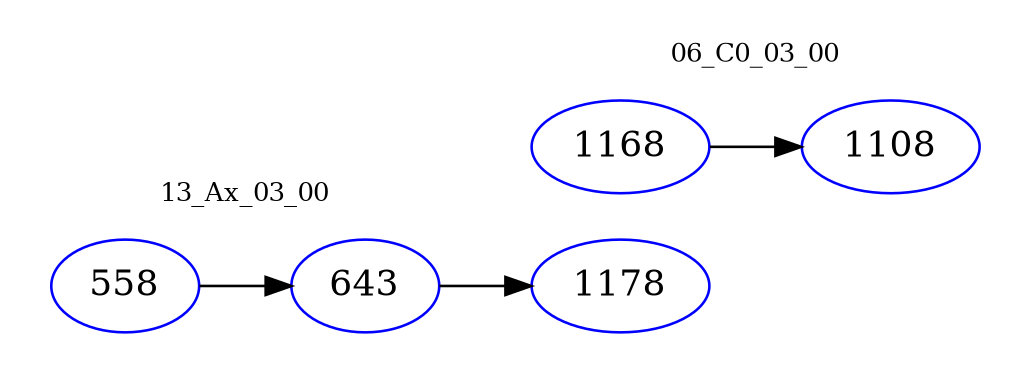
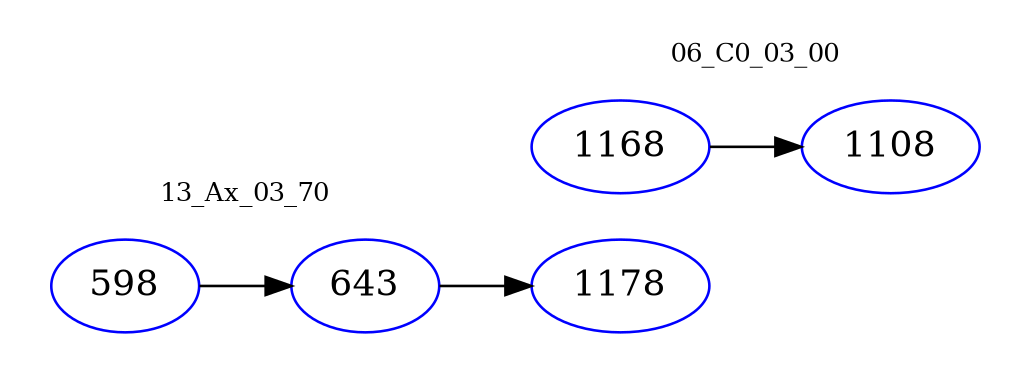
(245, 195) -> (245, 195)
(125, 286) -> (125, 286)
